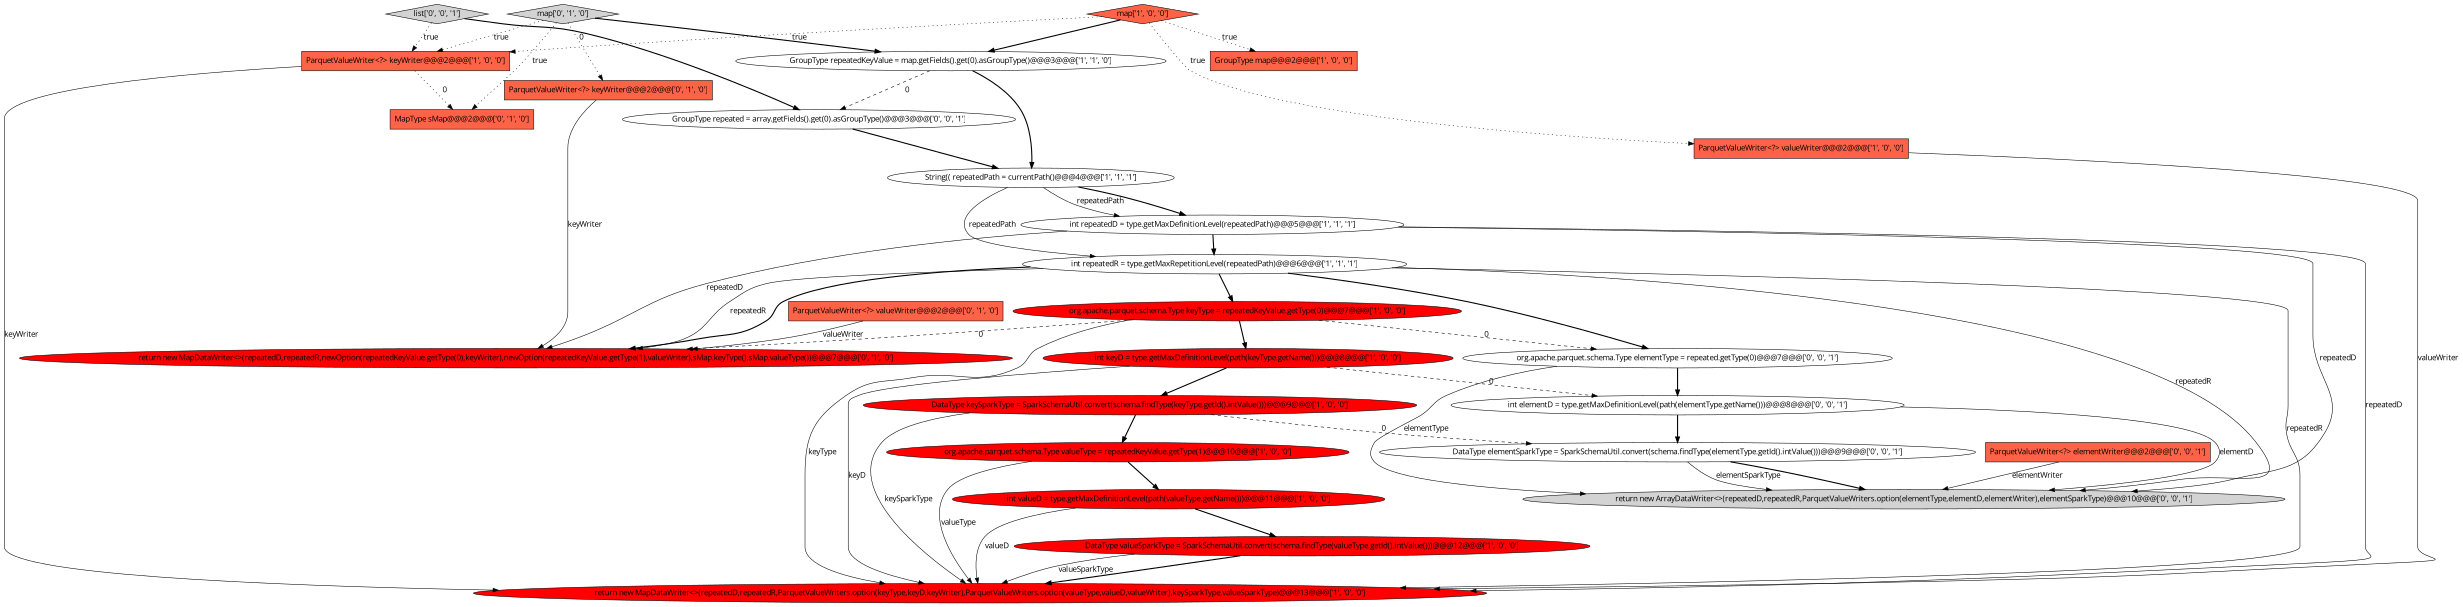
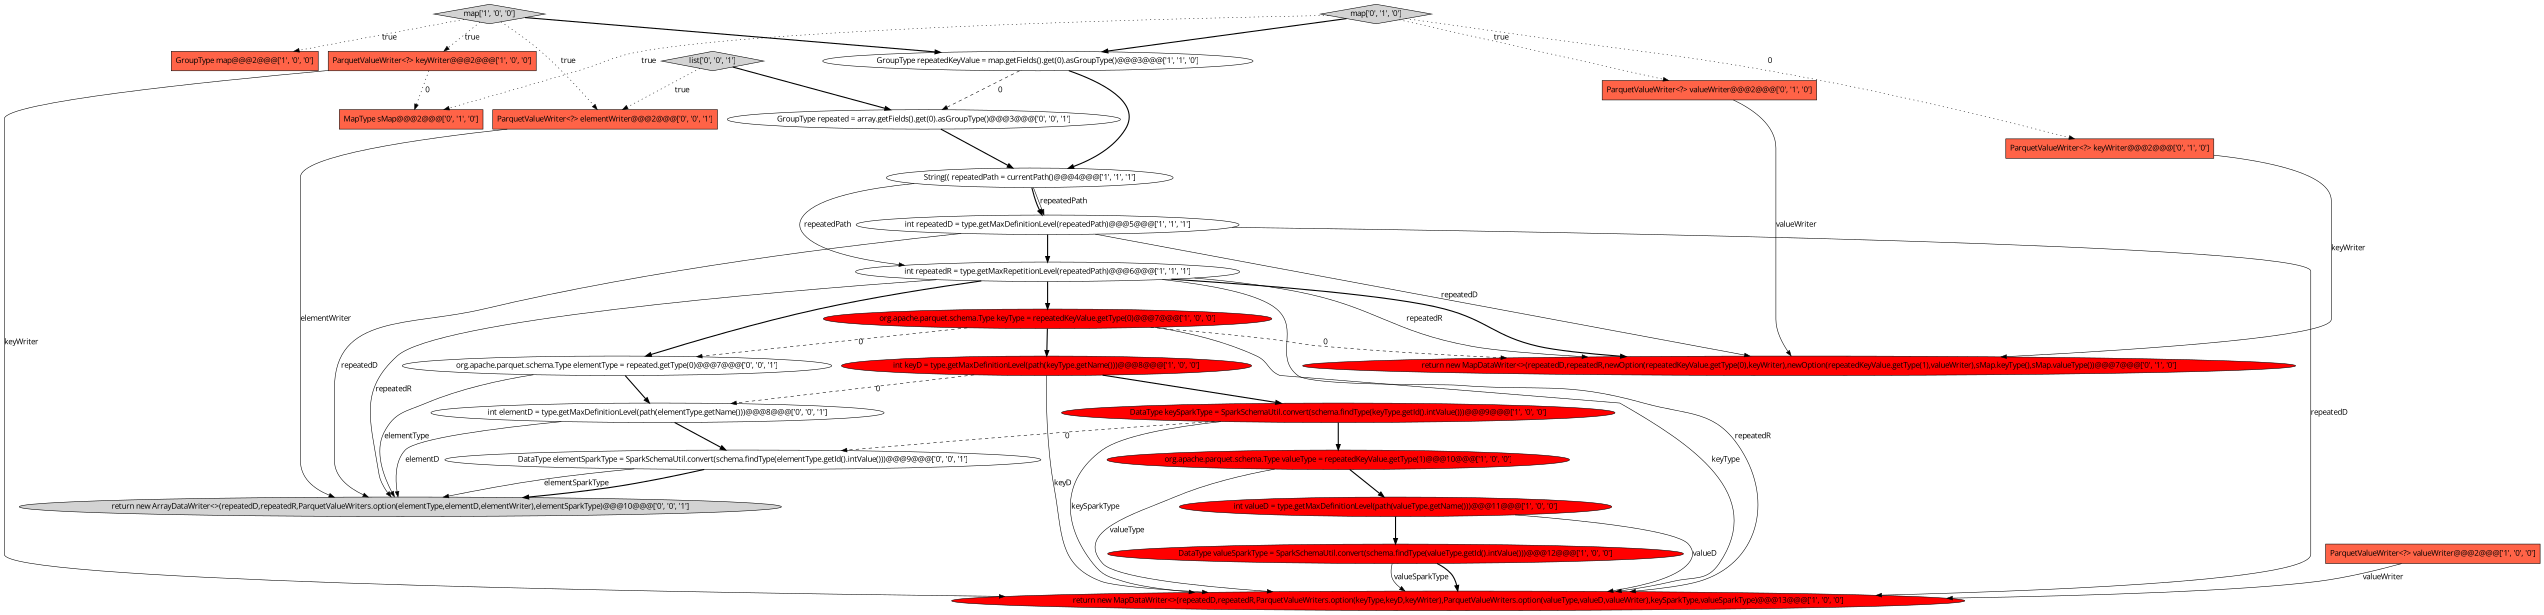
(1143, 14) -> (489, 14)
(423, 35) -> (664, 88)
(493, 35) -> (1531, 50)
(1405, 120) -> (550, 60)
